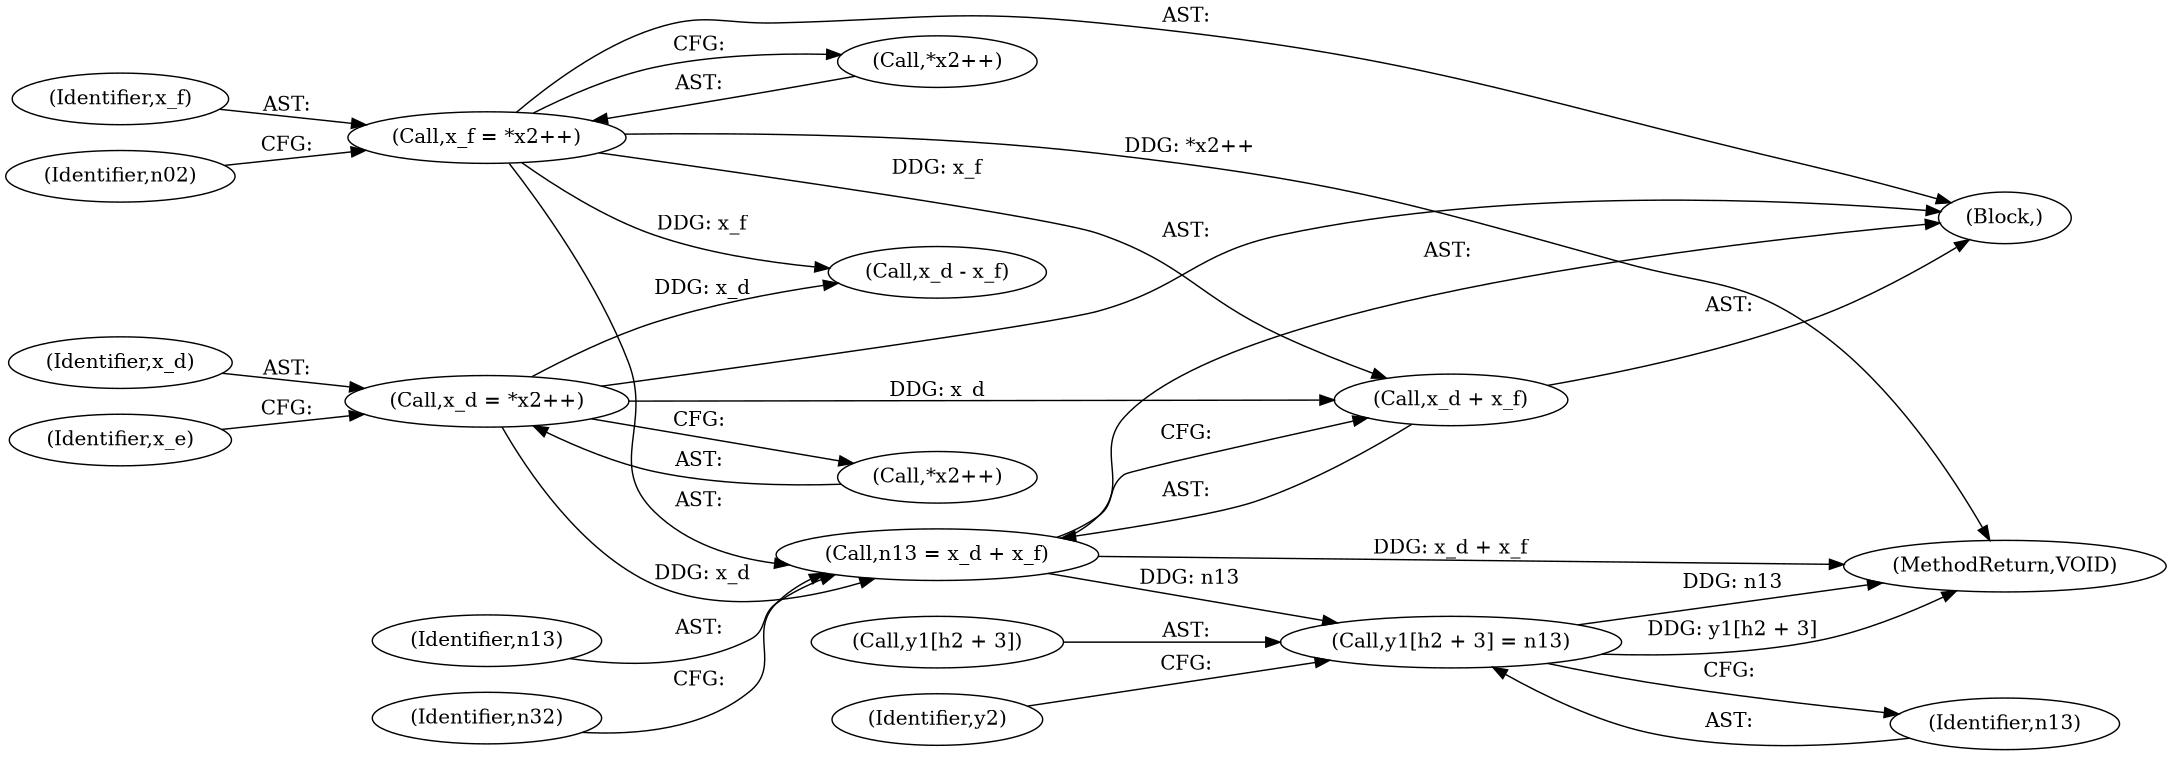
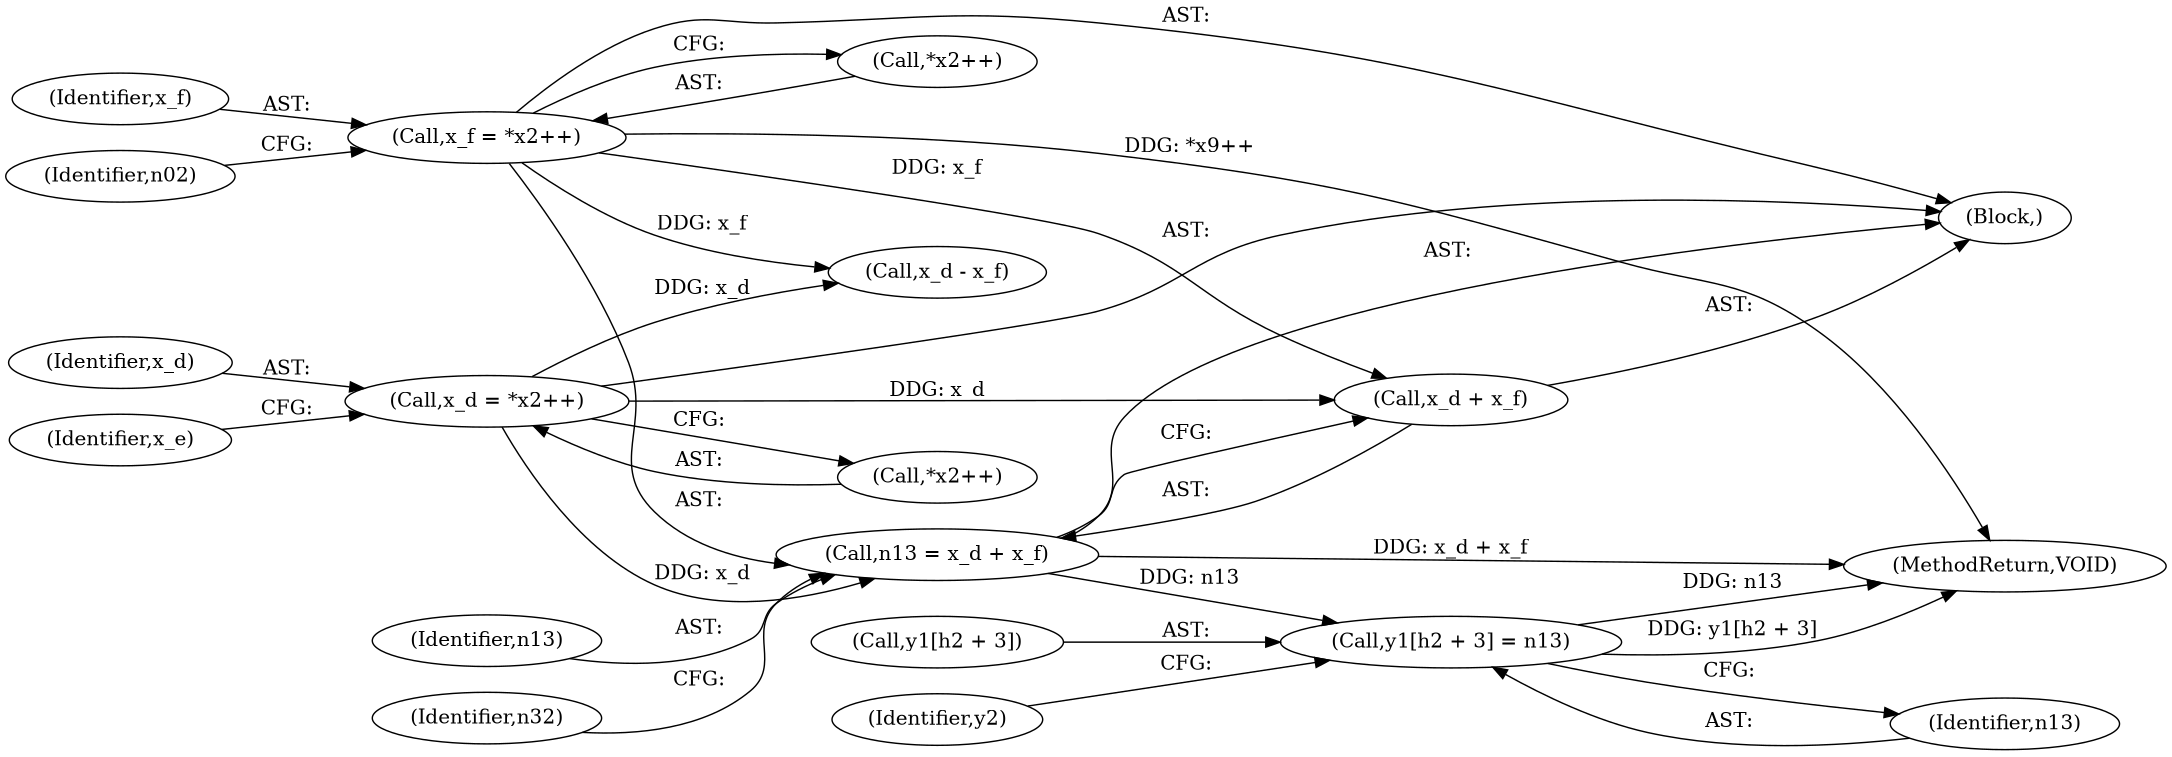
(1190, 147) -> (1190, 147)
